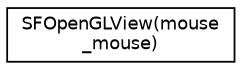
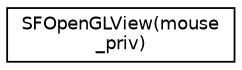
(121, 35) -> (121, 35)
